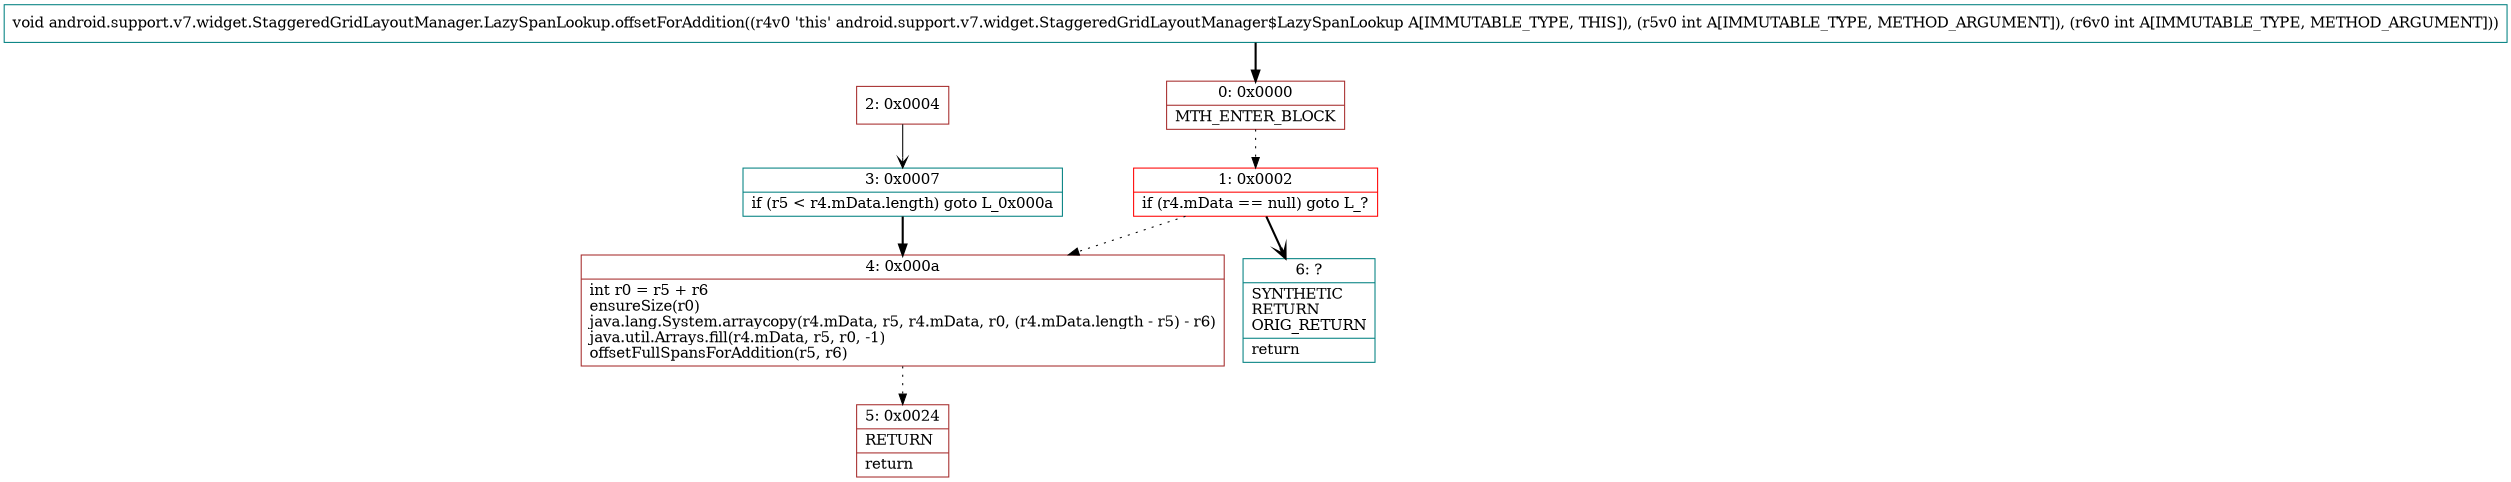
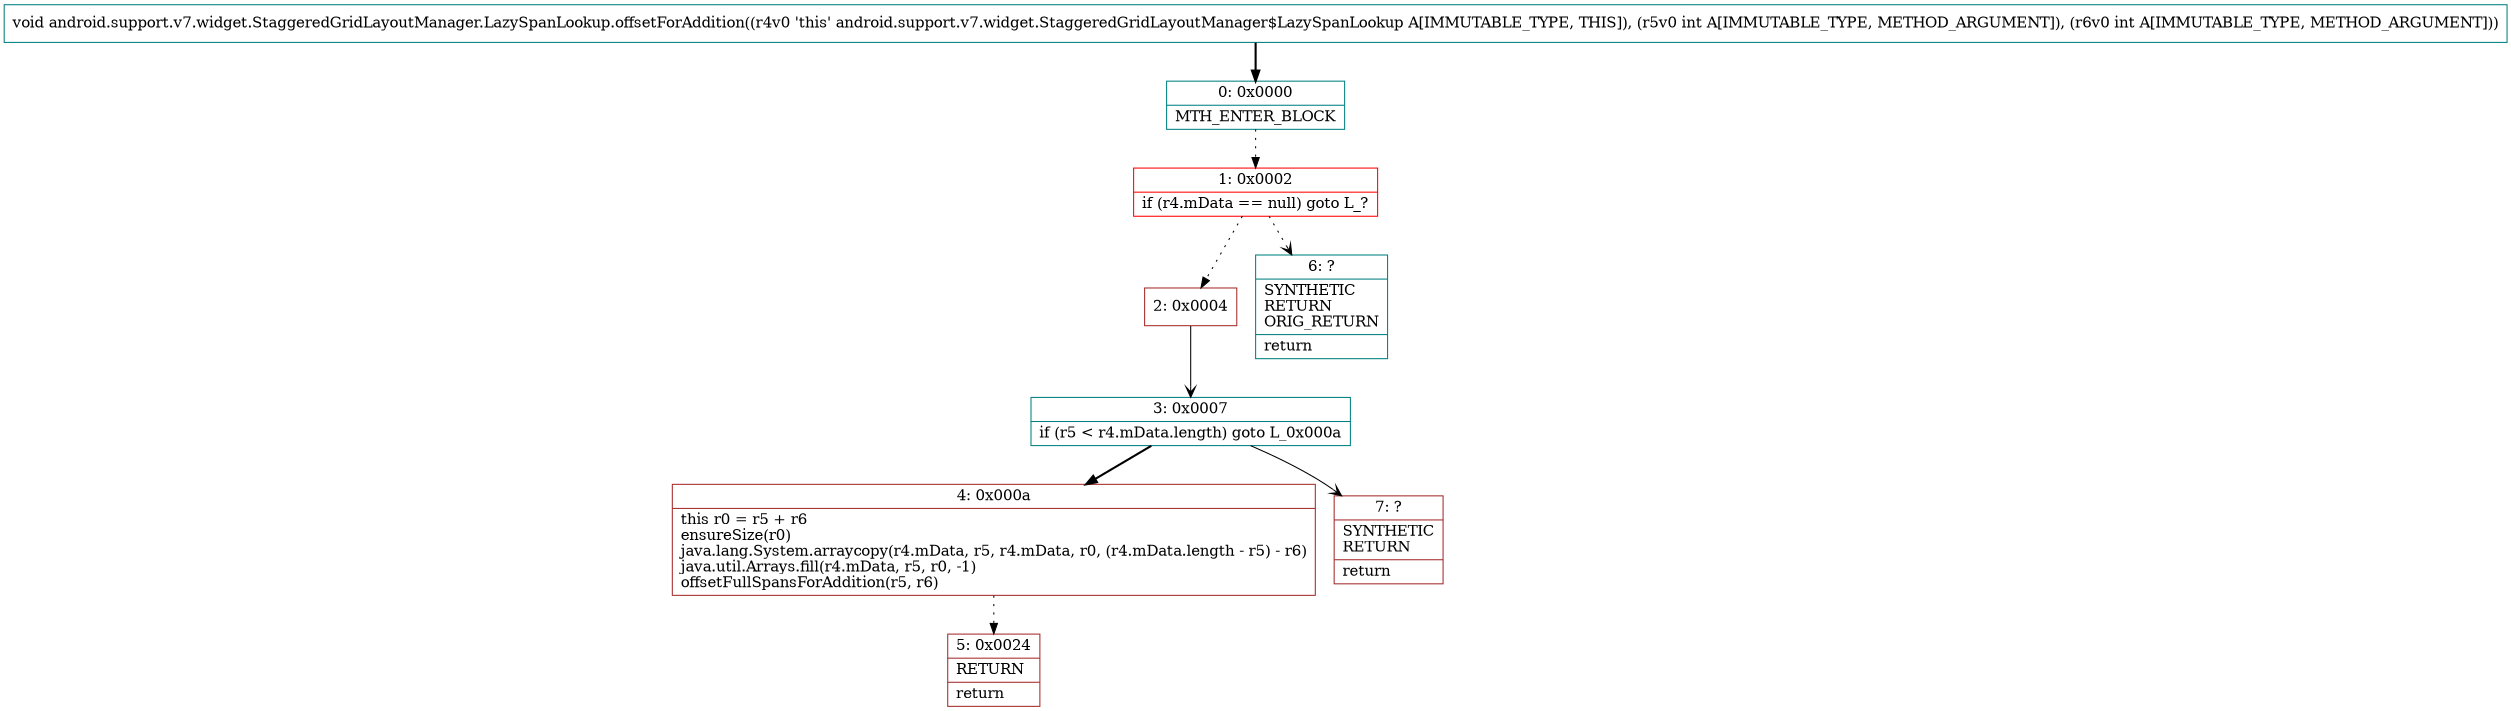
(1256, 105) -> (1256, 105)
(1274, 233) -> (1278, 231)
(1132, 234) -> (1224, 247)
(649, 291) -> (744, 520)
none -> (1389, 540)
